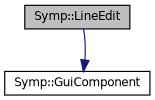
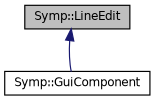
(85, 44) -> (69, 56)
